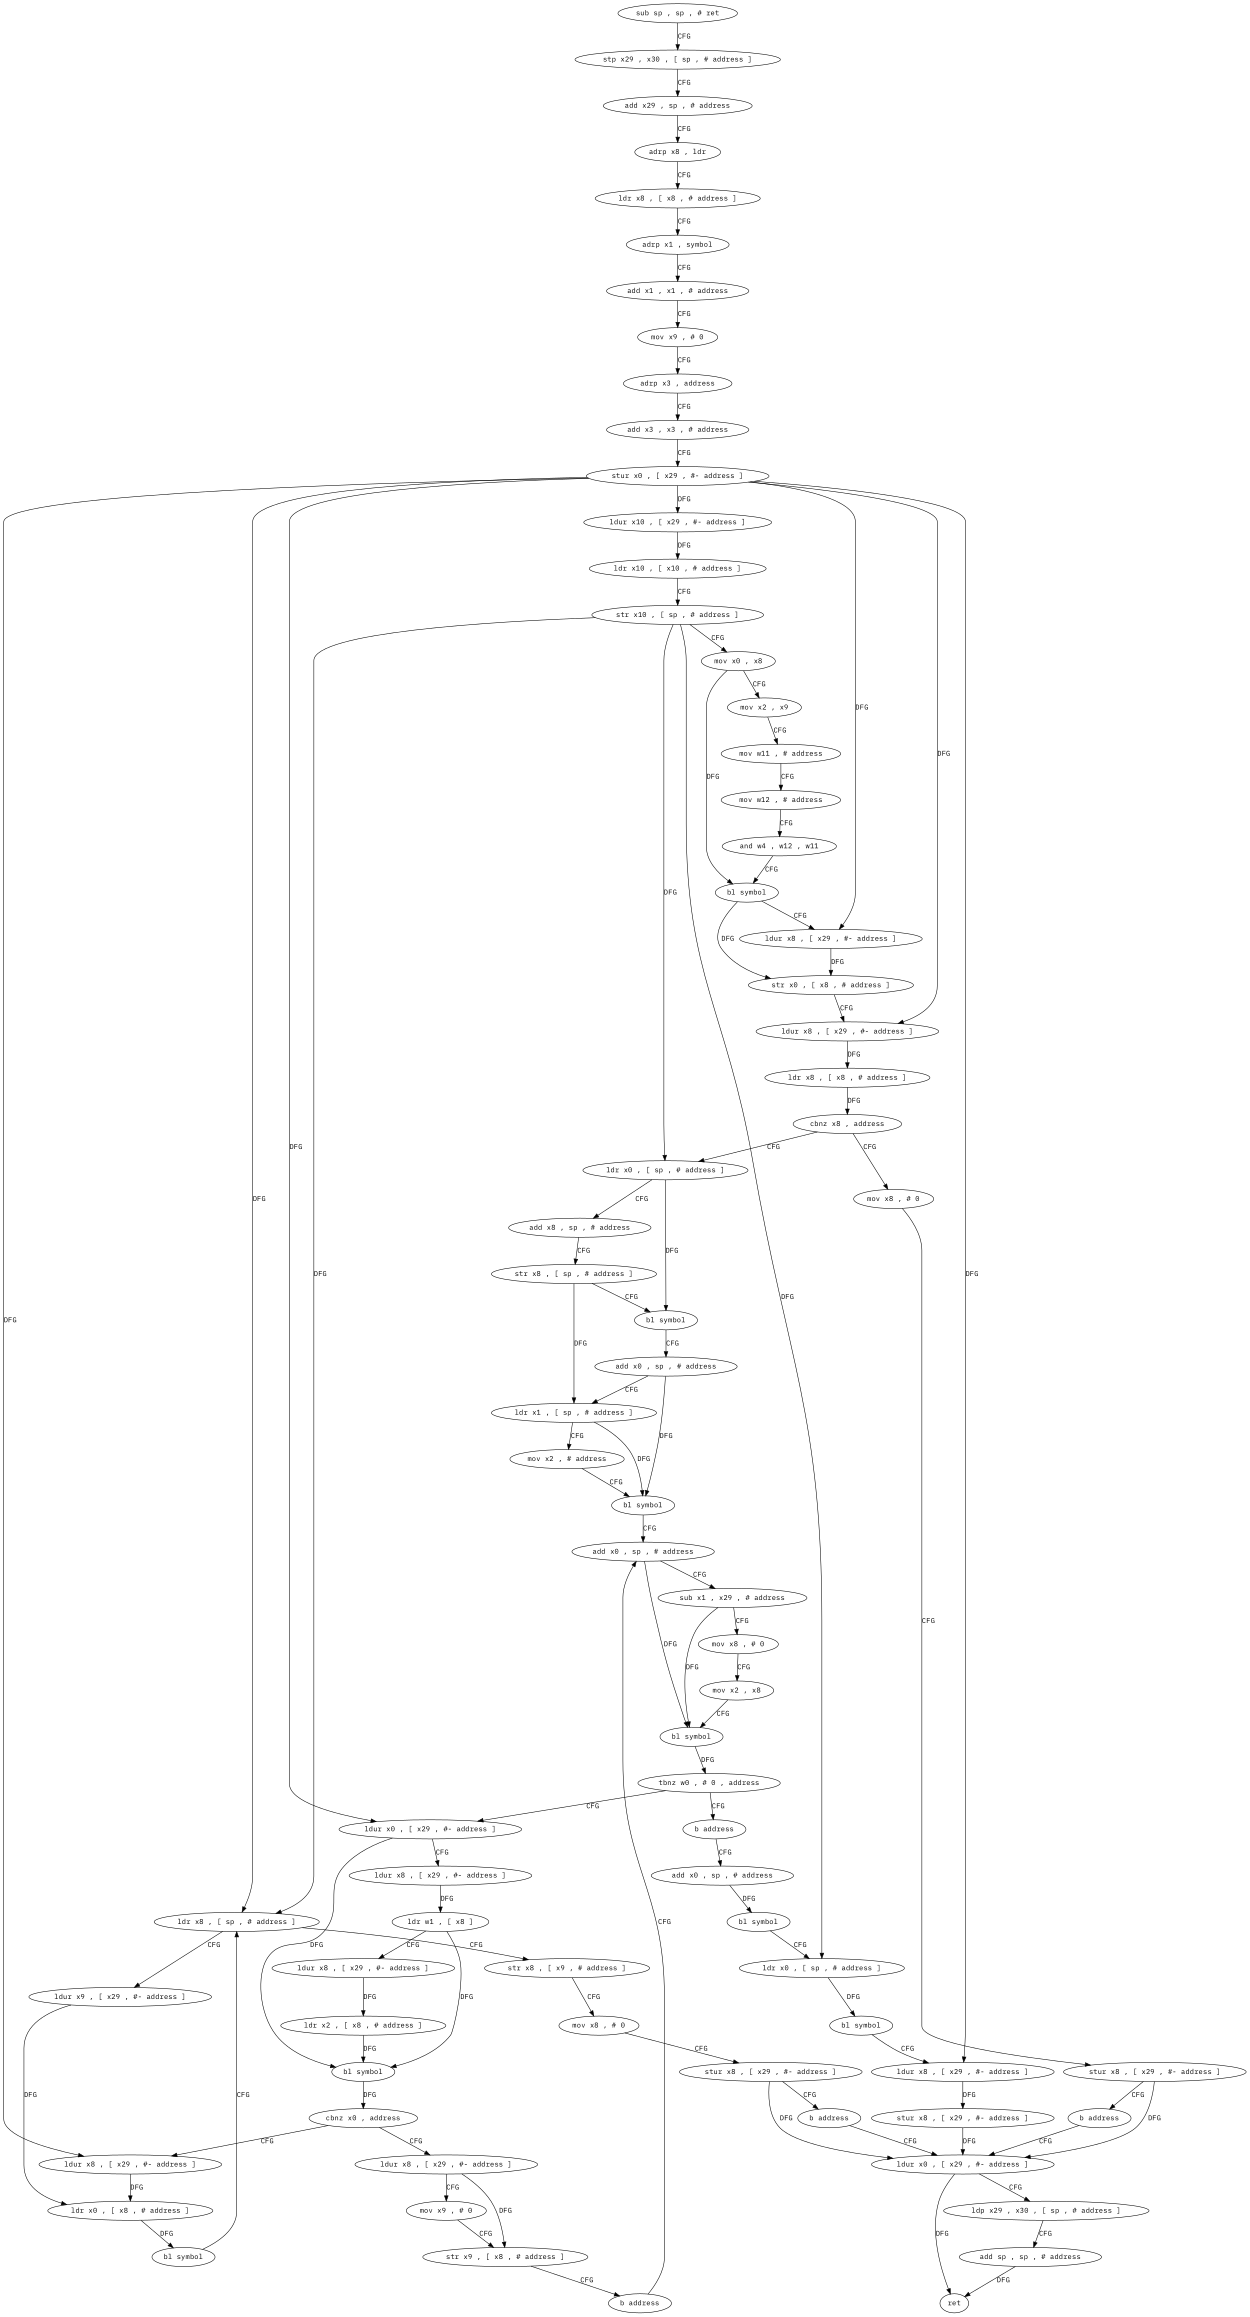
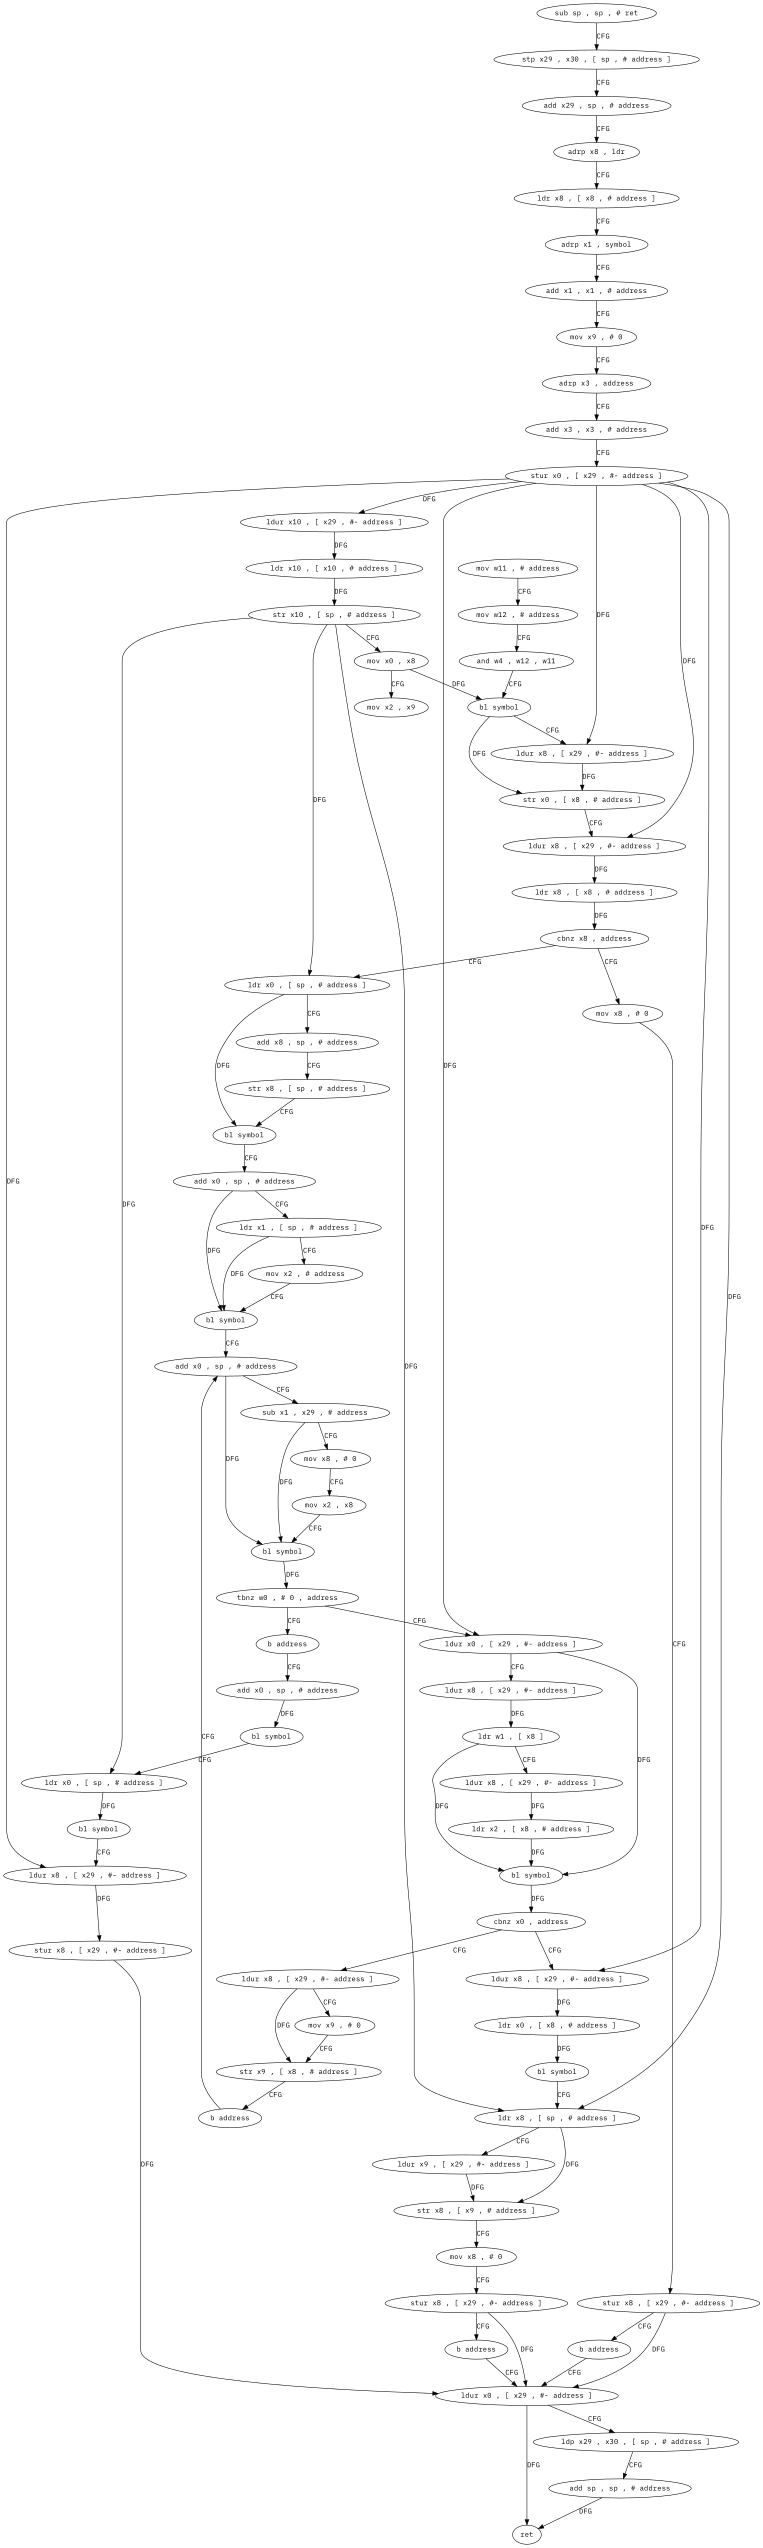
(684, 592) -> (341, 592)
(772, 728) -> none
(574, 1341) -> none
(476, 1945) -> (572, 2164)
(24, 2101) -> (469, 2185)
